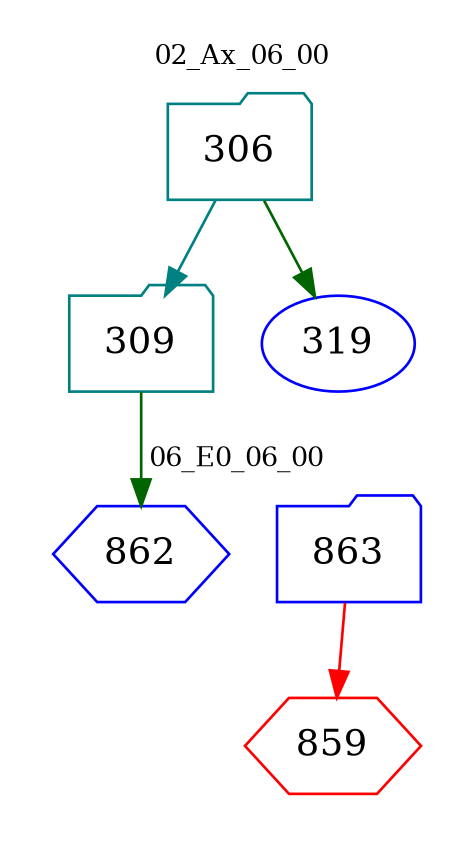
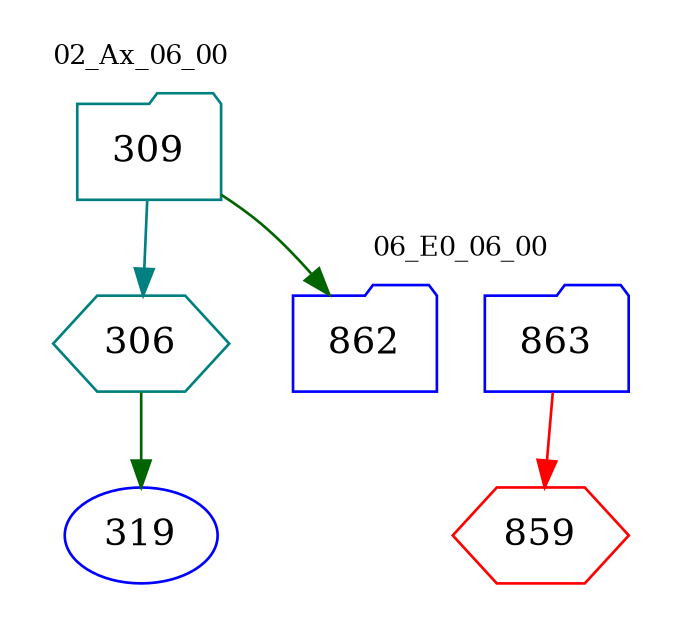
(240, 152) -> (141, 344)
(197, 236) -> (146, 235)
(141, 554) -> (365, 344)
